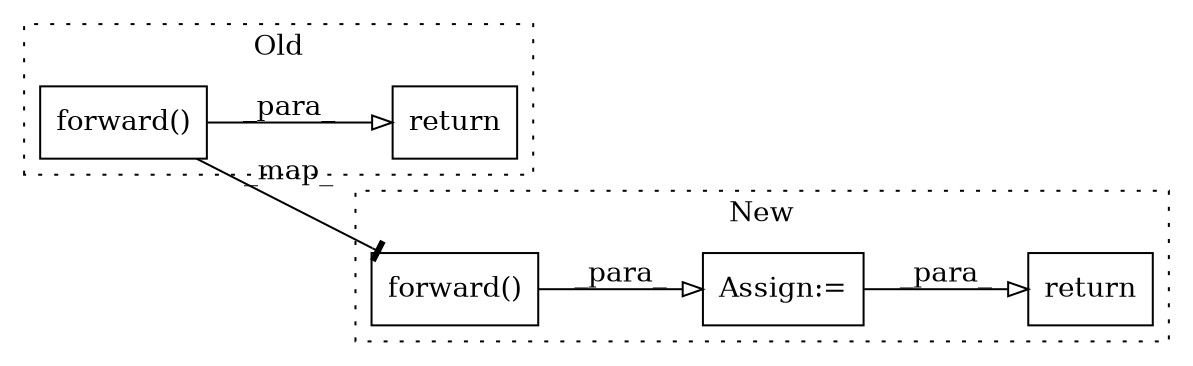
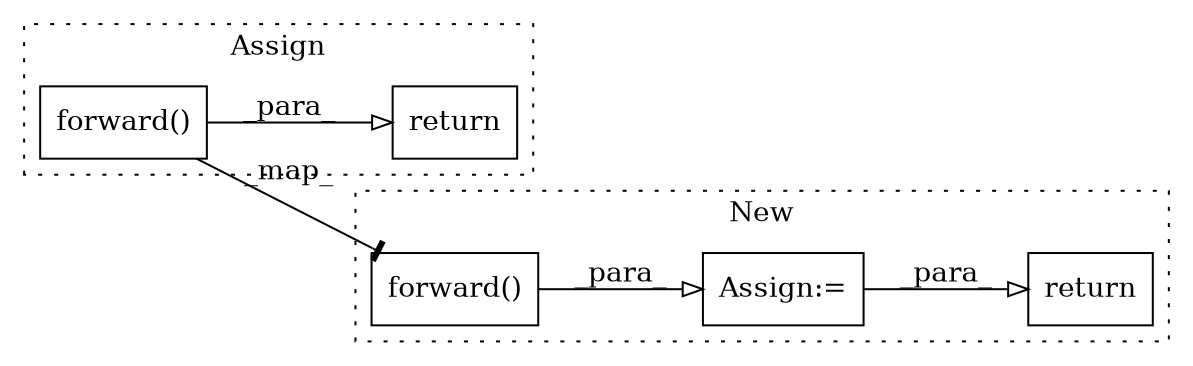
(279, 47) -> (279, 47)
